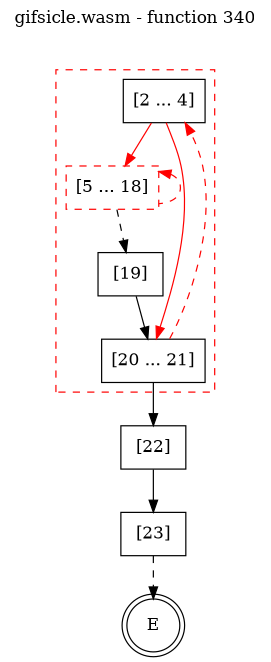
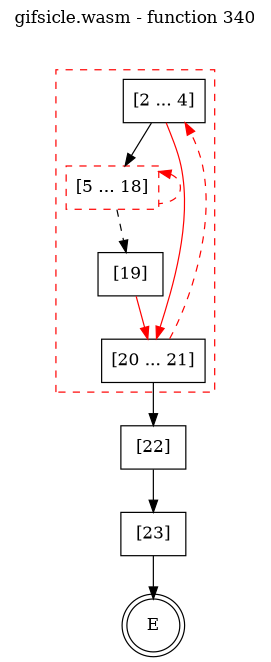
(141, 139) -> (141, 139)
(140, 312) -> (140, 312)
(153, 571) -> (153, 571)
